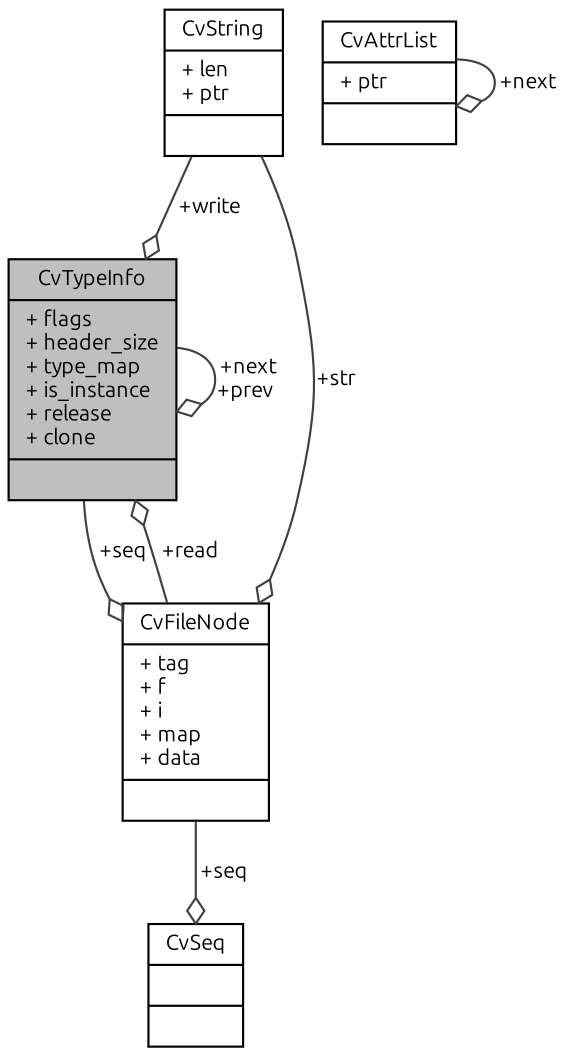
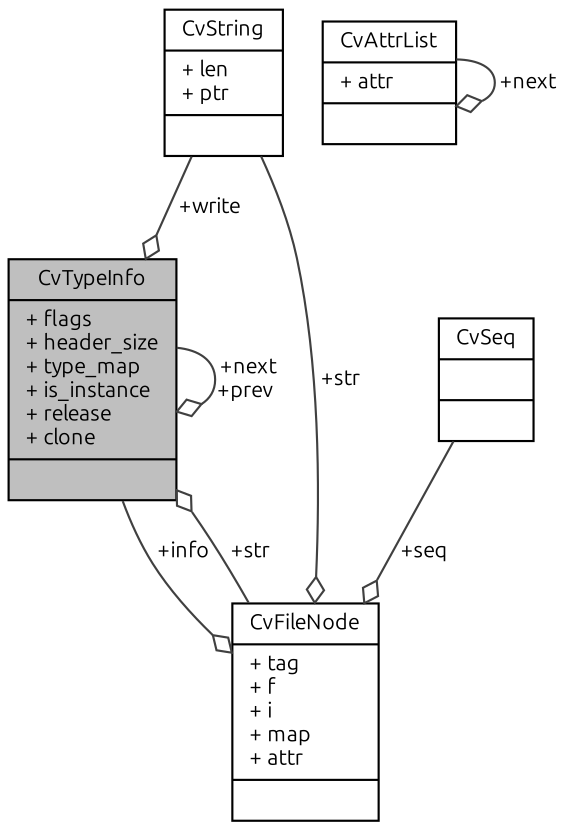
(364, 82) -> (367, 82)
(122, 552) -> (182, 552)
(188, 552) -> (248, 552)
(171, 758) -> (276, 758)
(196, 859) -> (415, 511)
